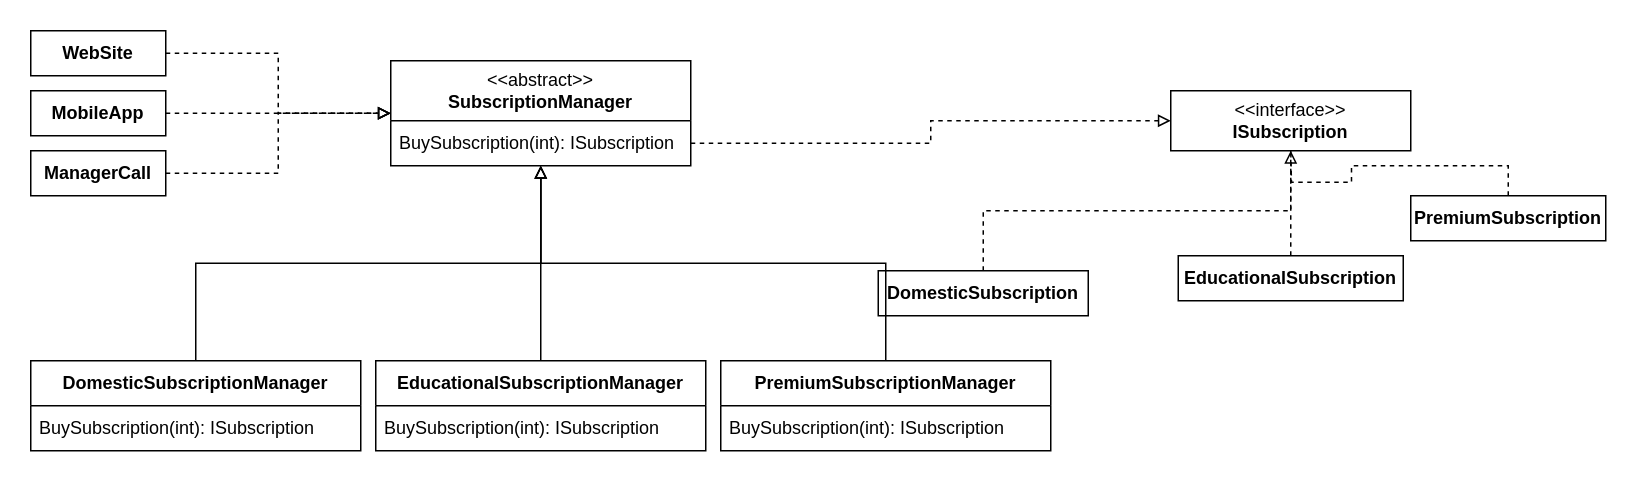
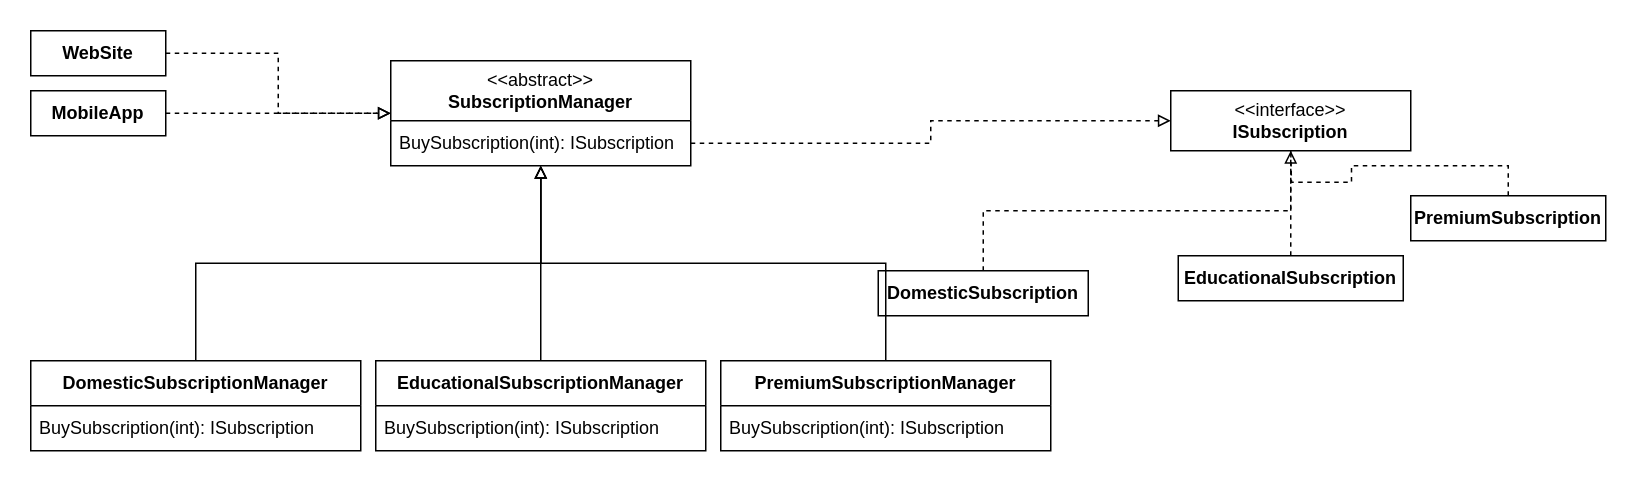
(98, 173) -> none
(250, 173) -> none
